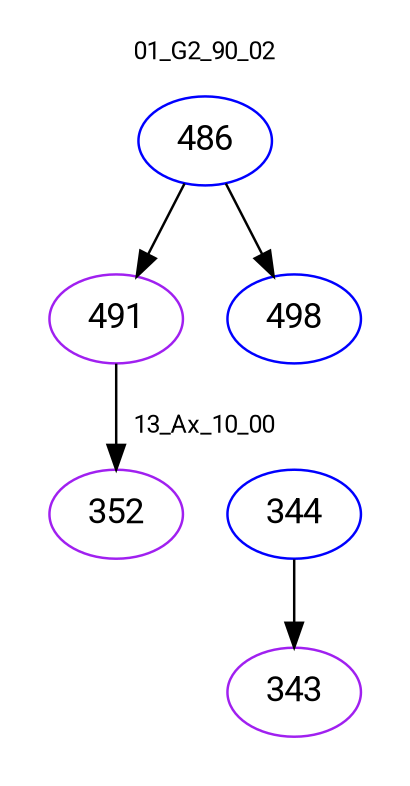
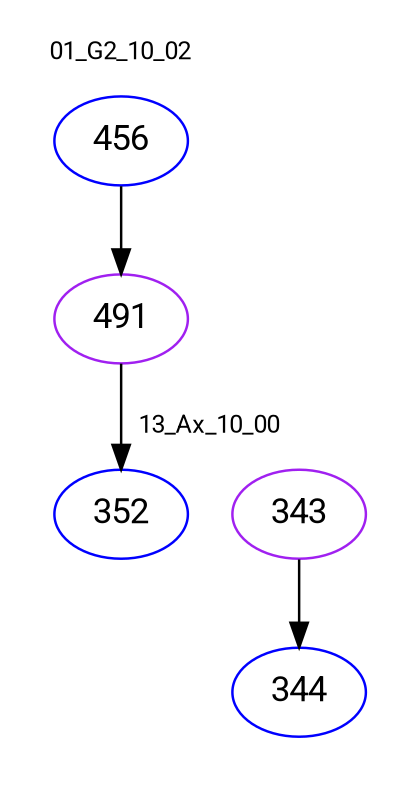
(205, 53) -> (121, 53)
(205, 141) -> (121, 141)
(294, 319) -> none
(116, 514) -> (121, 514)
(294, 591) -> (299, 591)
